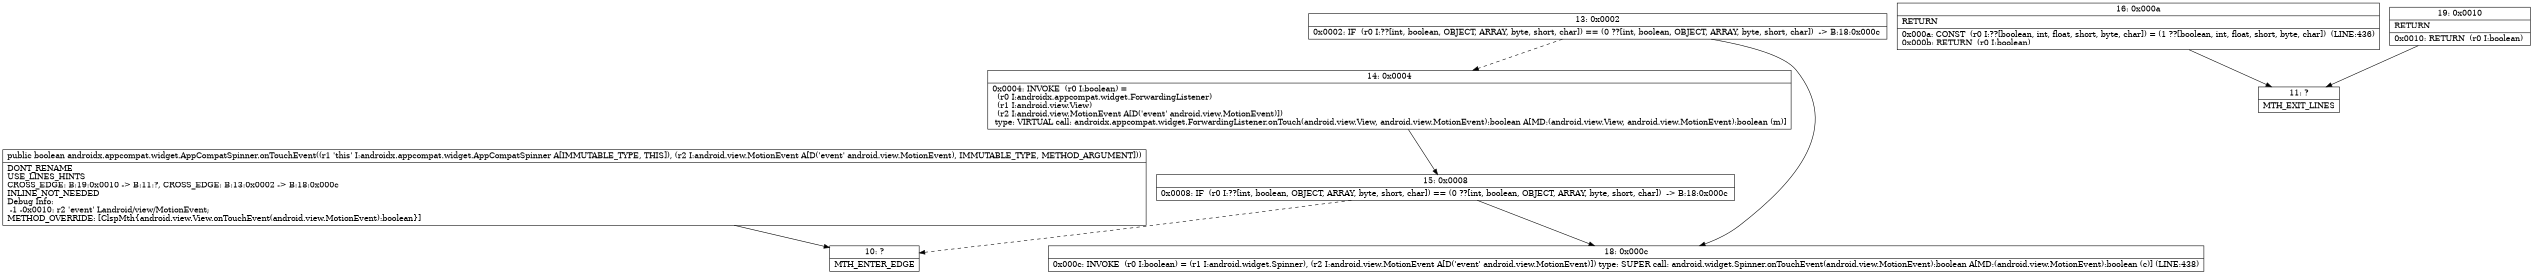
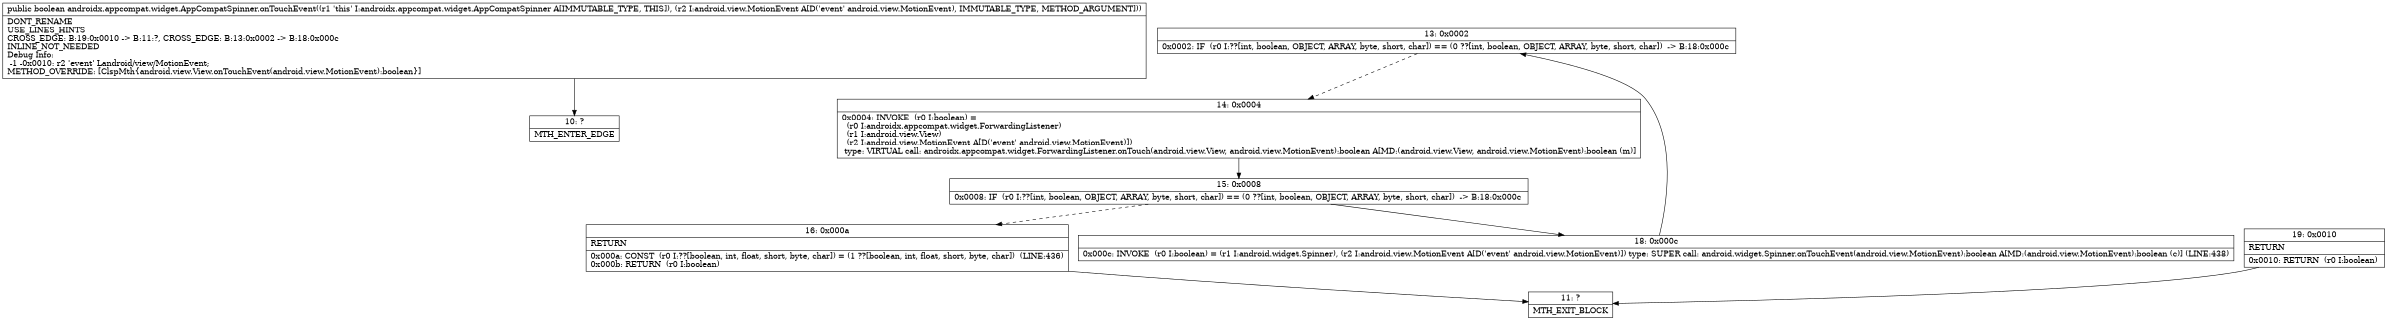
(2299, 106) -> (1571, 311)
(1813, 133) -> (1649, 104)
(1138, 227) -> (1075, 214)
